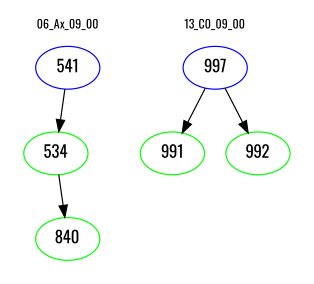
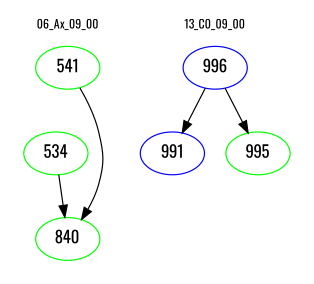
(68, 68) -> (68, 68)
(215, 68) -> (215, 68)
(63, 104) -> (102, 148)
(172, 153) -> (172, 153)
(258, 153) -> (258, 153)
